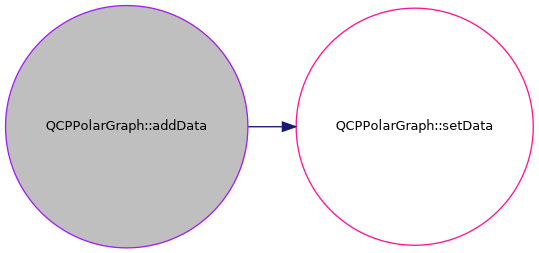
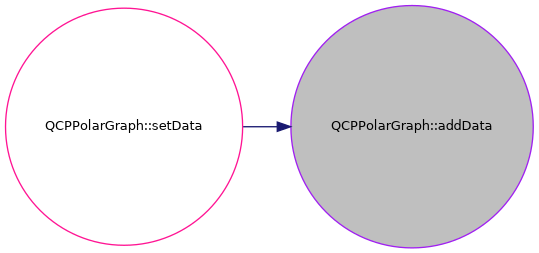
(265, 127) -> (260, 127)
